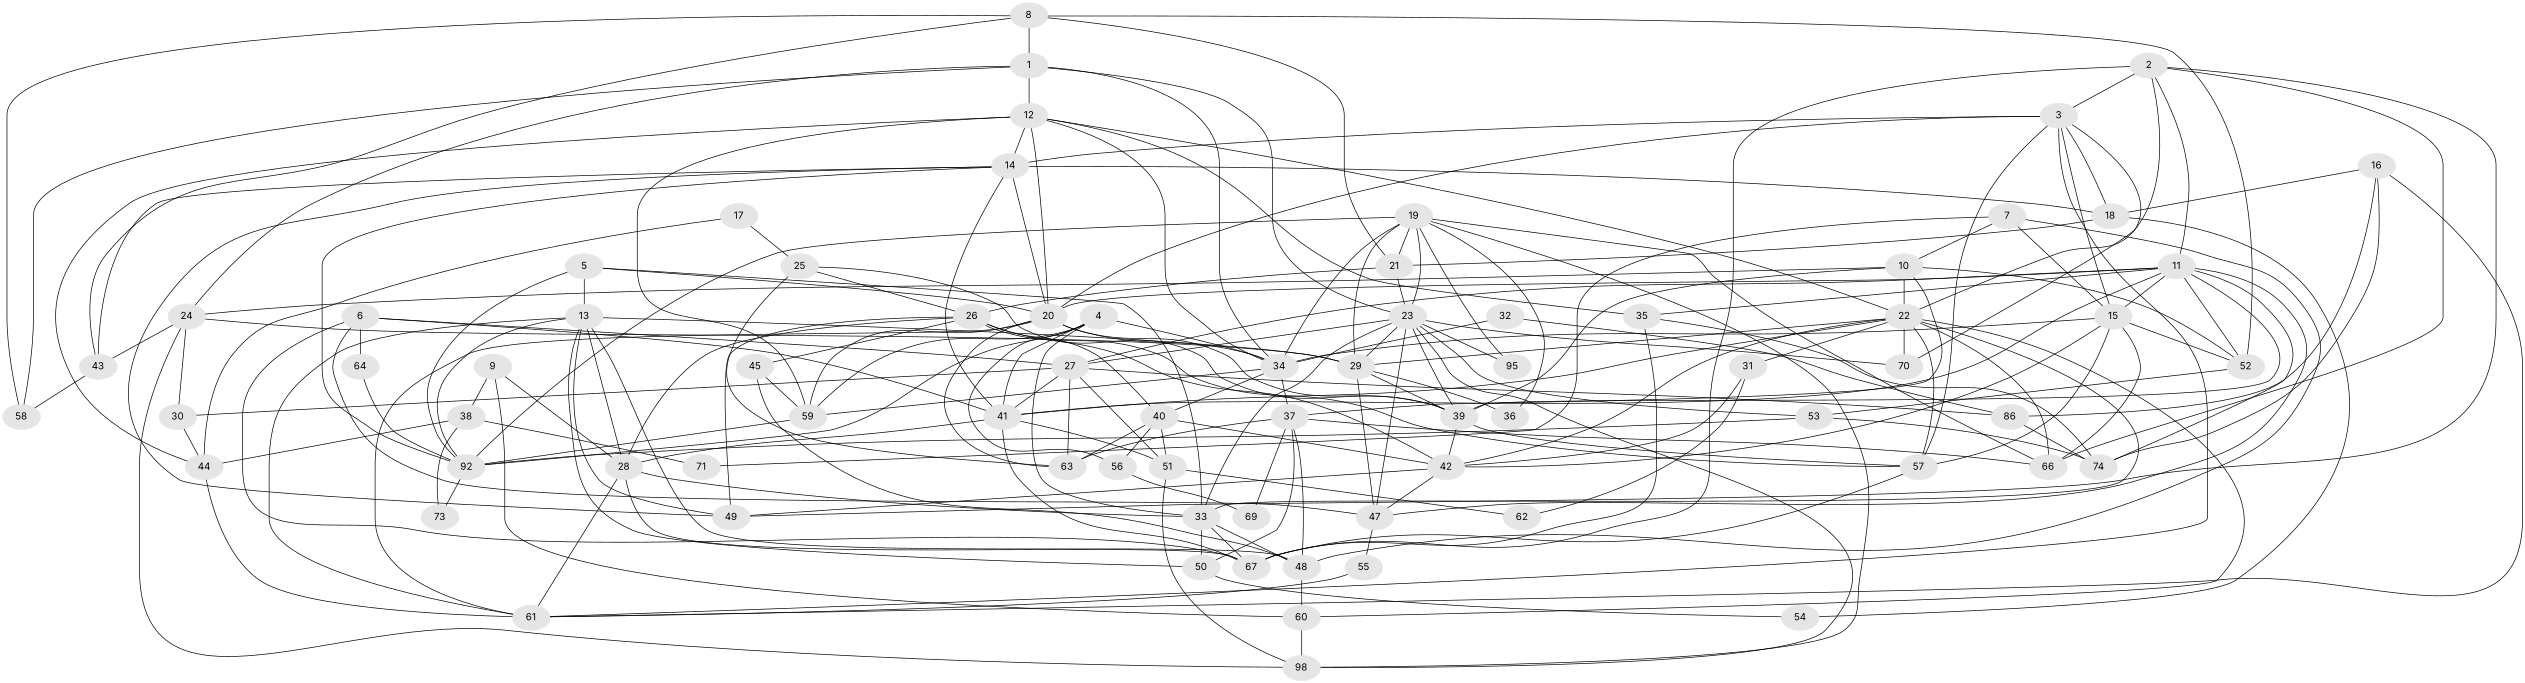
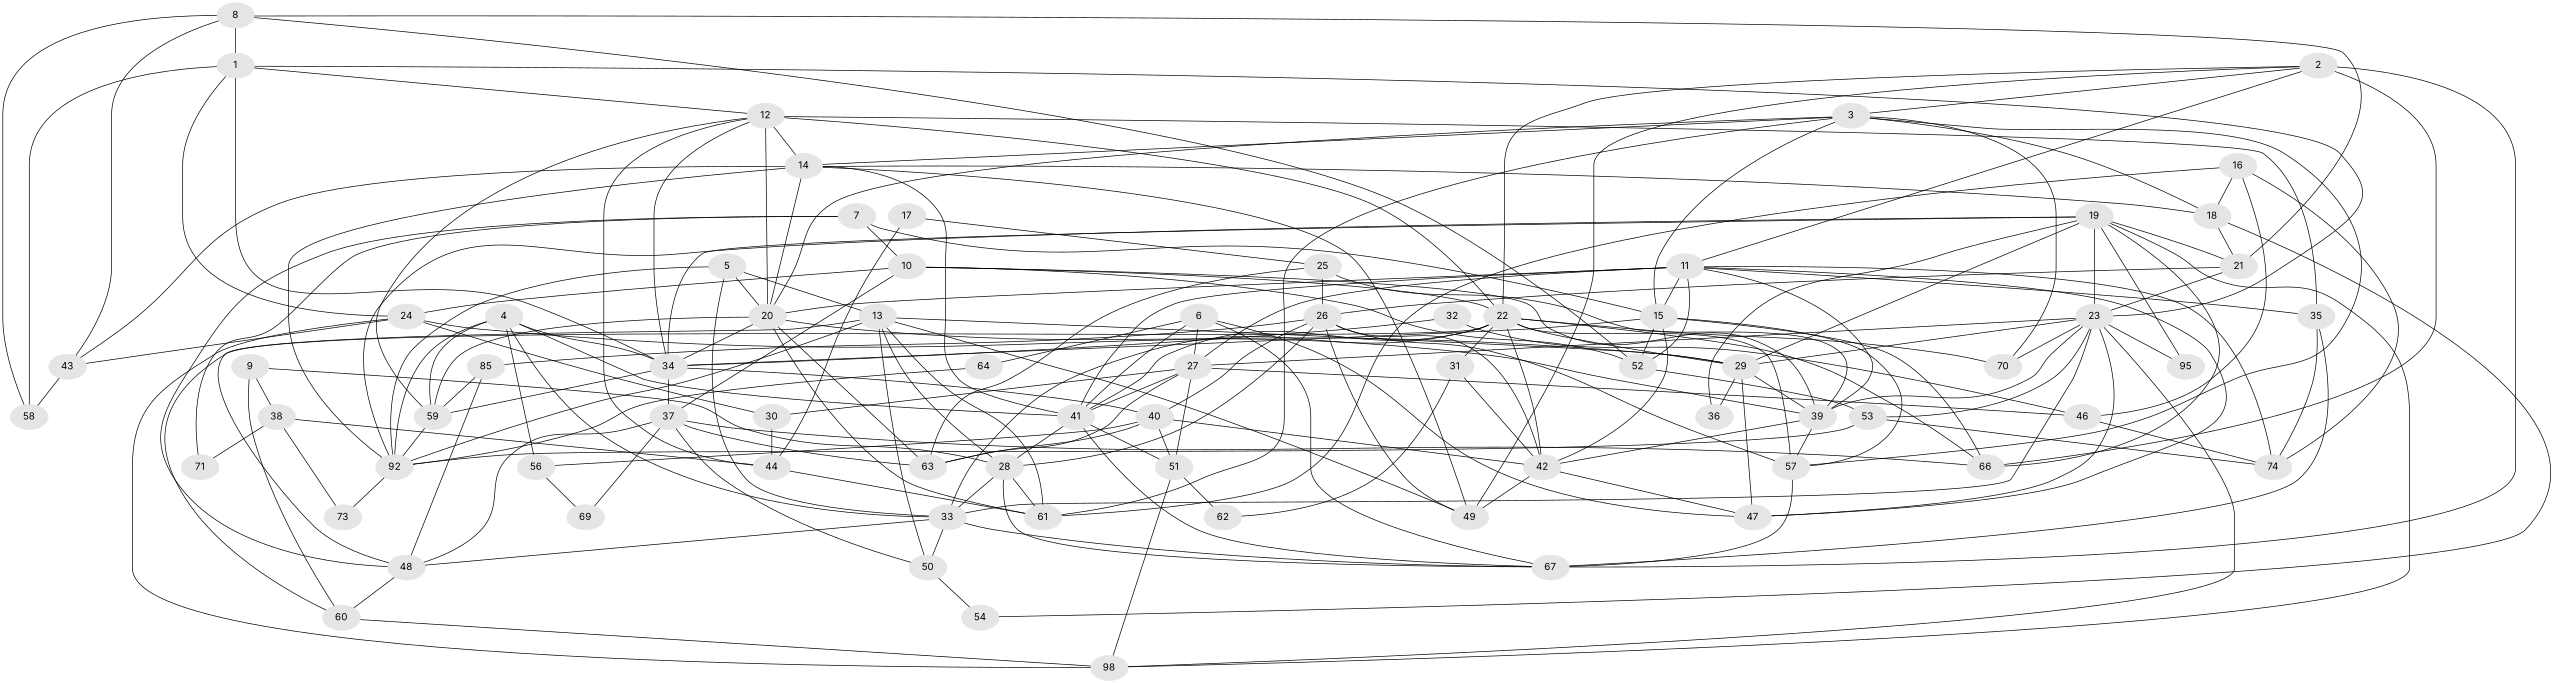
(755, 367) -> (486, 367)
(2010, 417) -> (2083, 417)
(1364, 568) -> none
